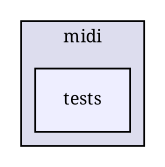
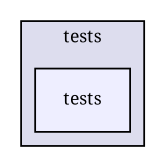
(83, 38) -> (83, 38)
